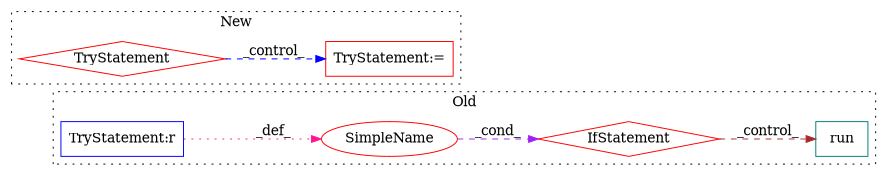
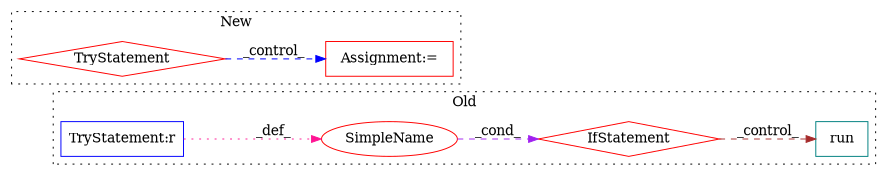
(389, 59) -> (389, 59)
